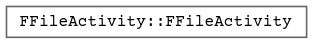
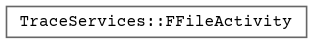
(157, 22) -> (157, 22)
